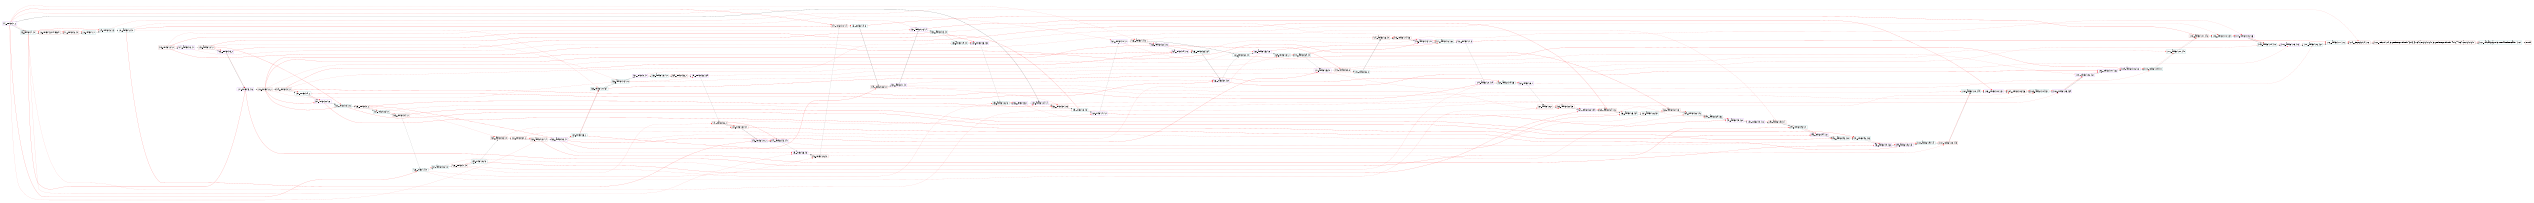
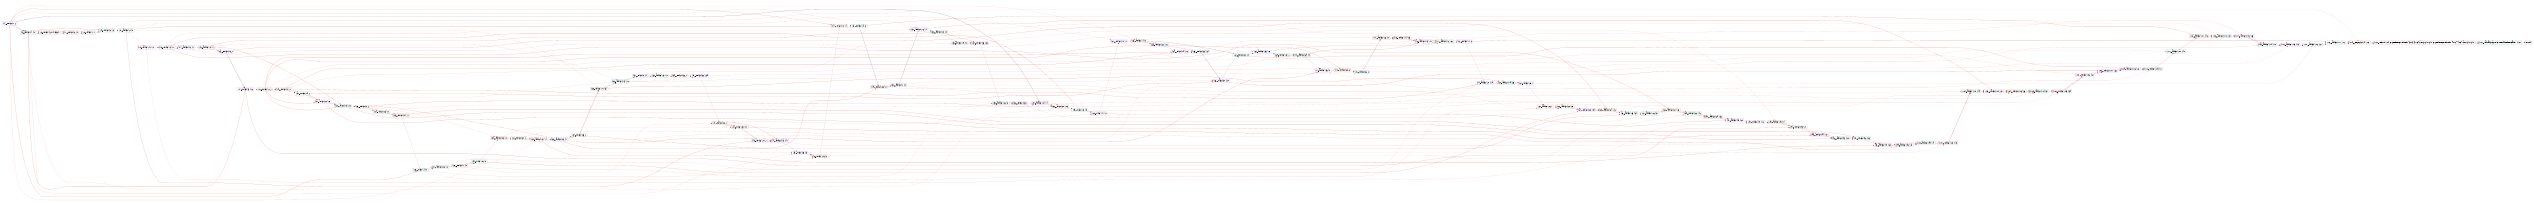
none -> (146, 48)
